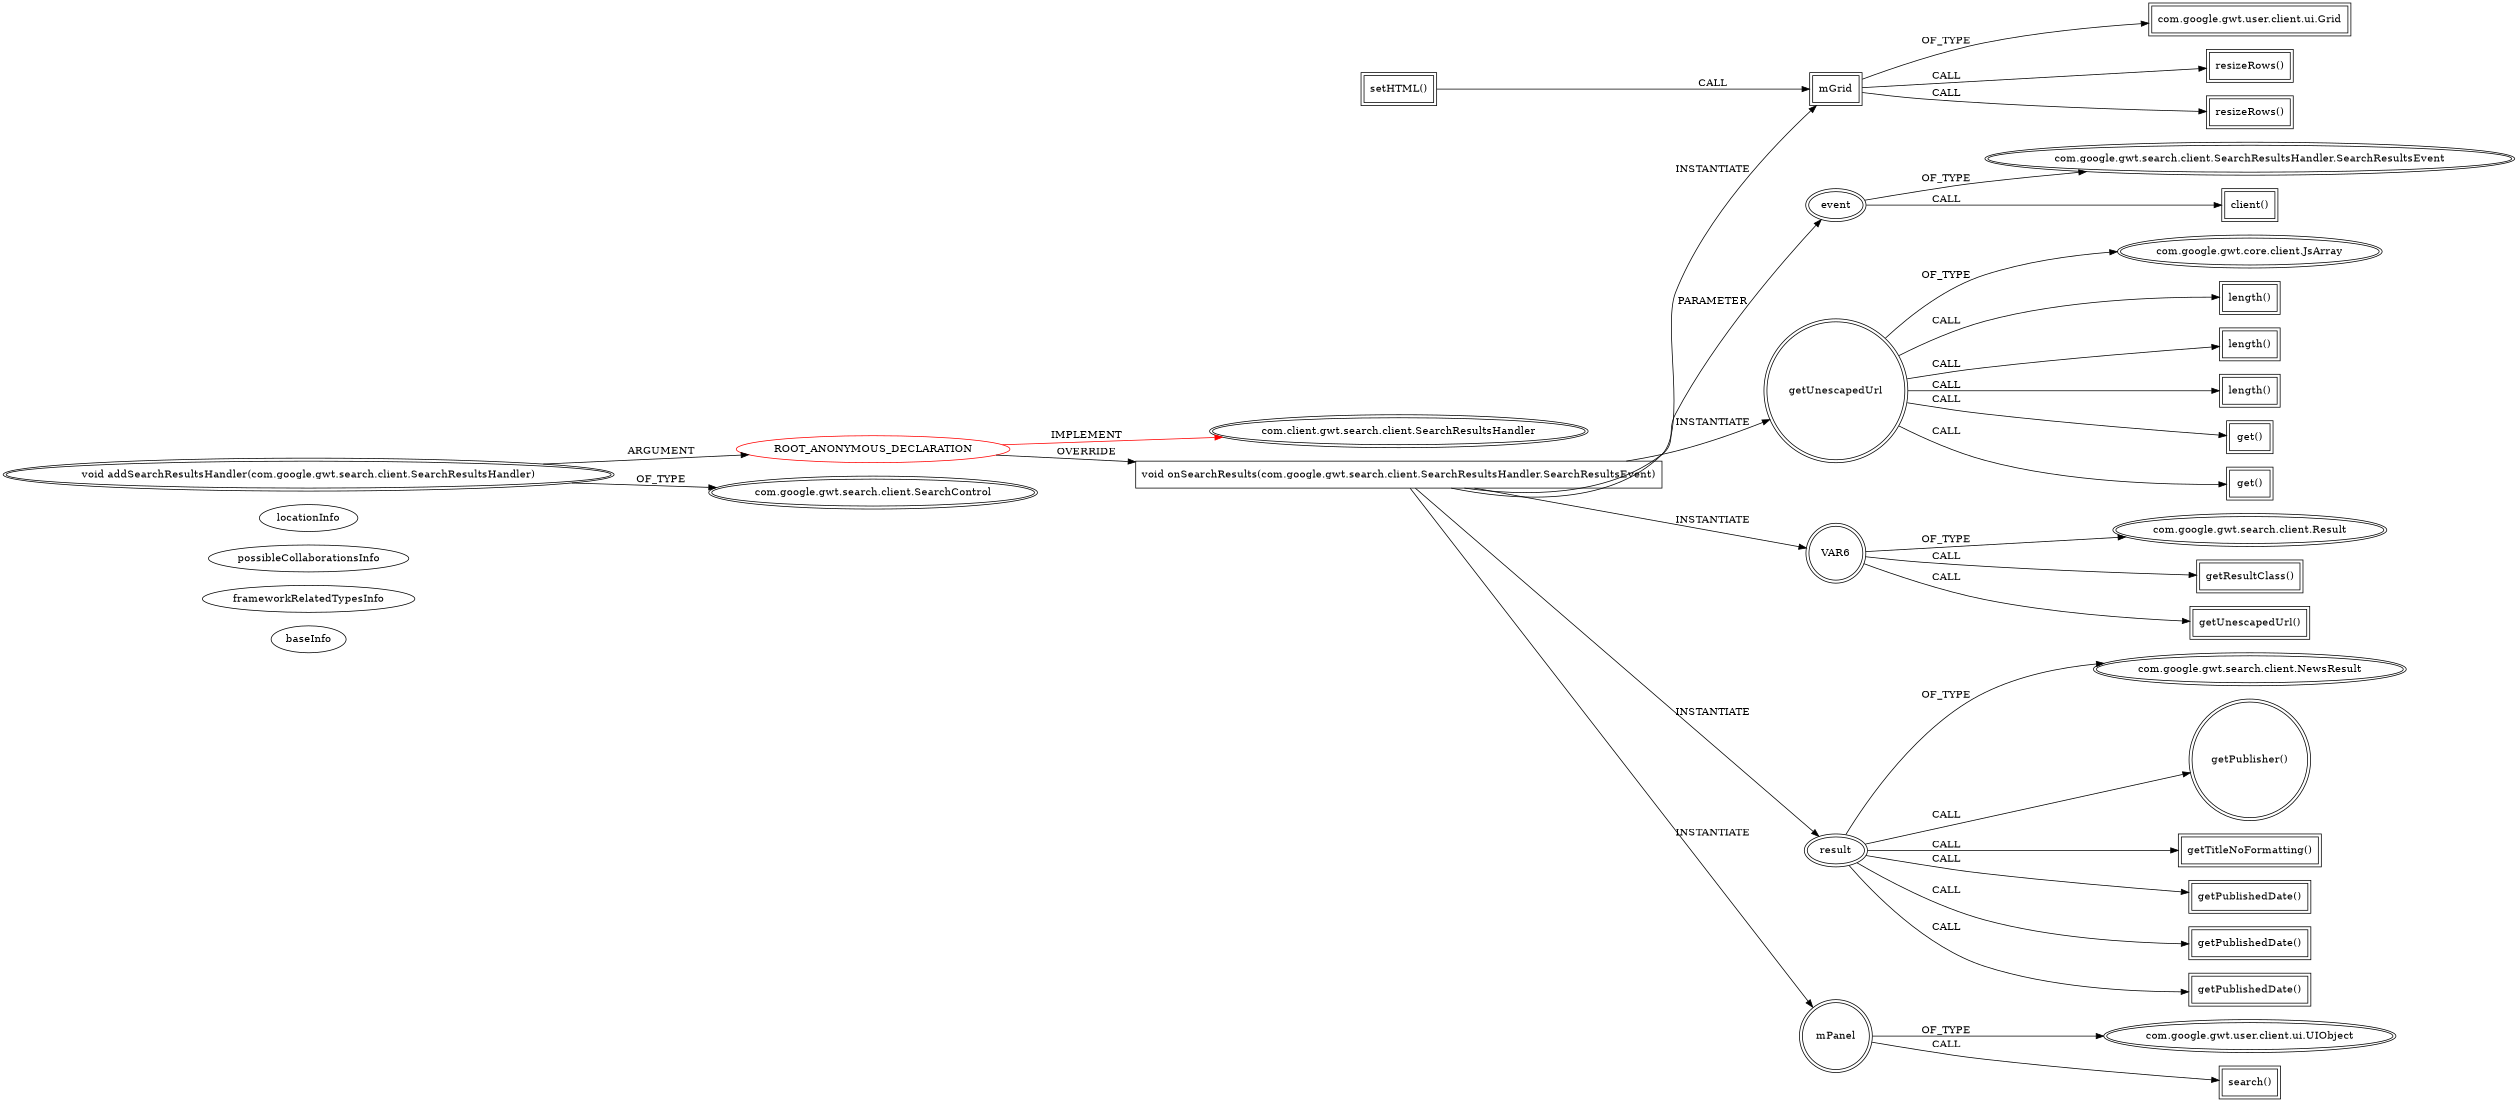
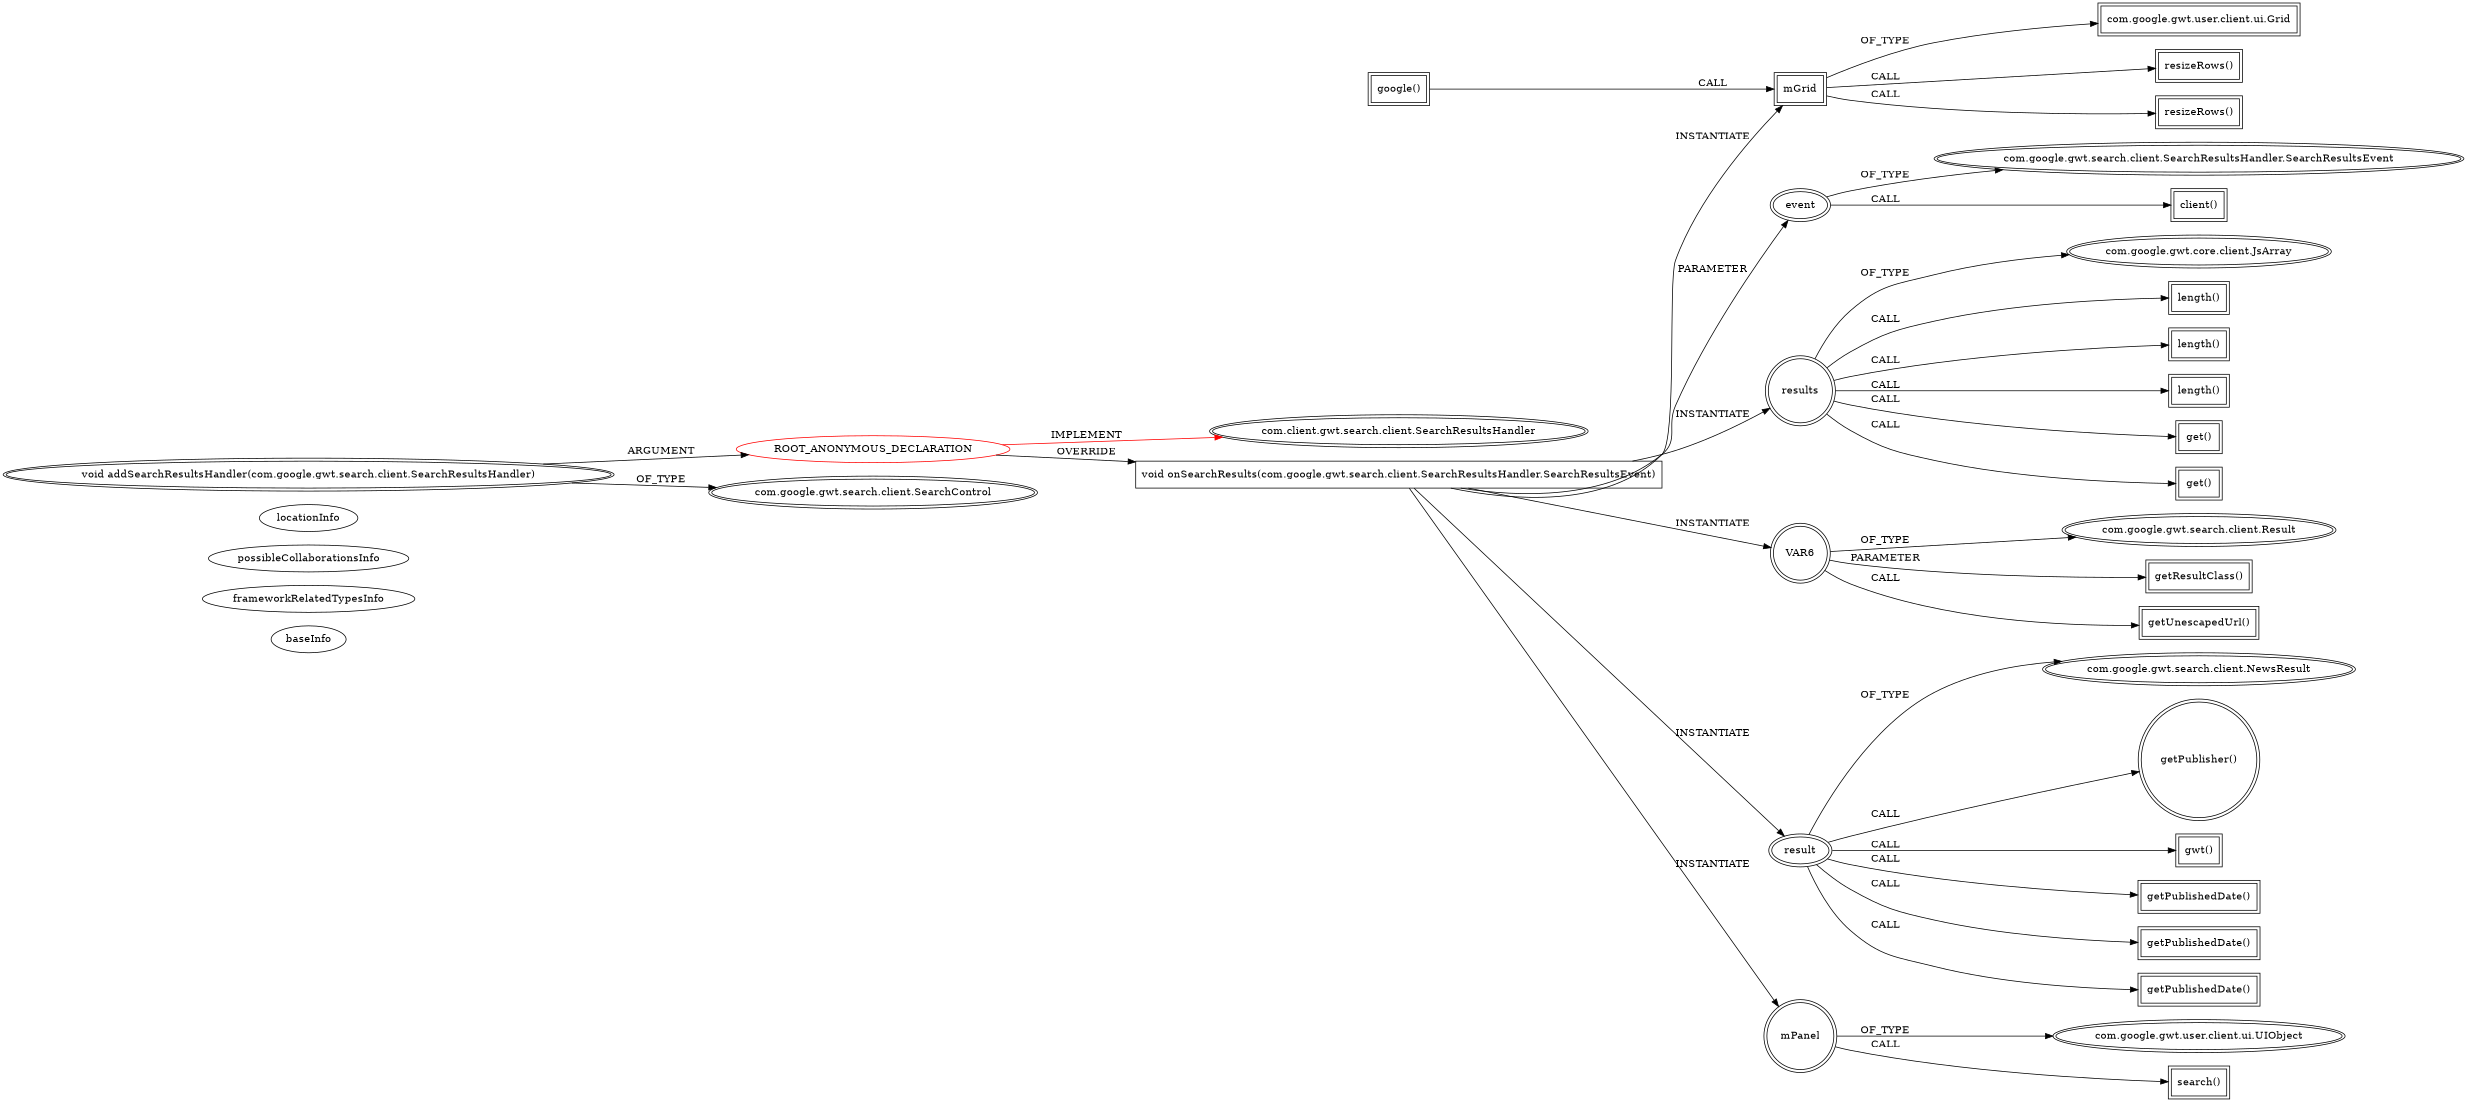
(1399, 89) -> (1399, 89)
(1836, 391) -> (1800, 391)
(1947, 557) -> (1886, 558)
(2250, 850) -> (2199, 850)
